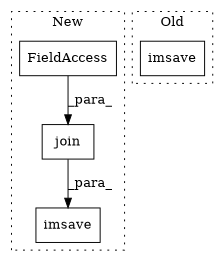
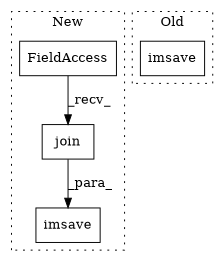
(90, 100) -> (90, 100)
